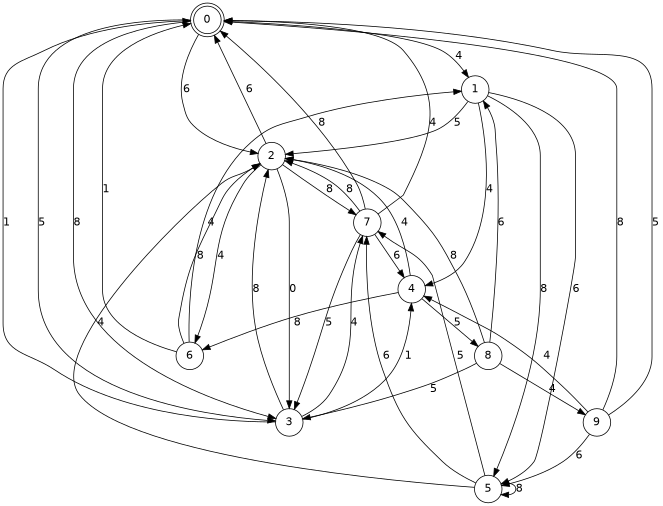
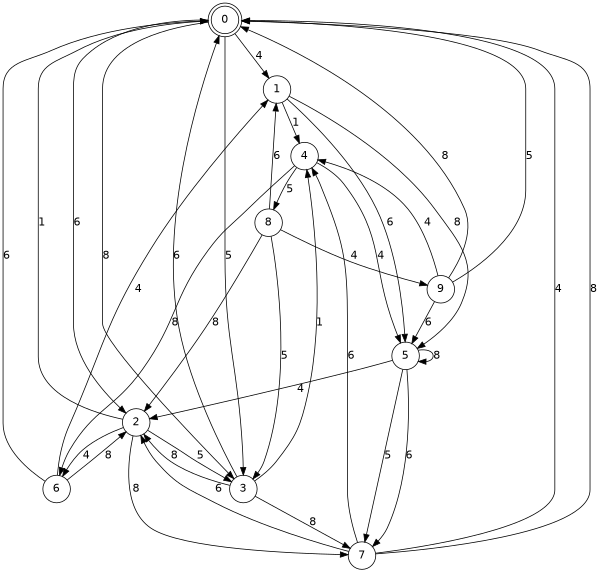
(249, 90) -> (42, 223)
(387, 142) -> none
(106, 189) -> (7, 256)
(350, 189) -> (219, 489)
(490, 189) -> (296, 123)
(375, 195) -> (373, 241)
(7, 223) -> (177, 256)
(293, 289) -> (201, 456)
(326, 317) -> none
(354, 323) -> (313, 522)
